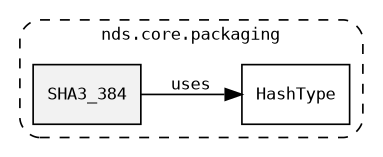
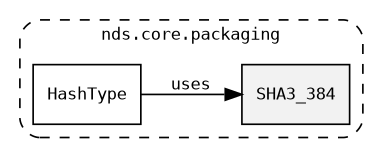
(183, 94) -> (183, 94)
